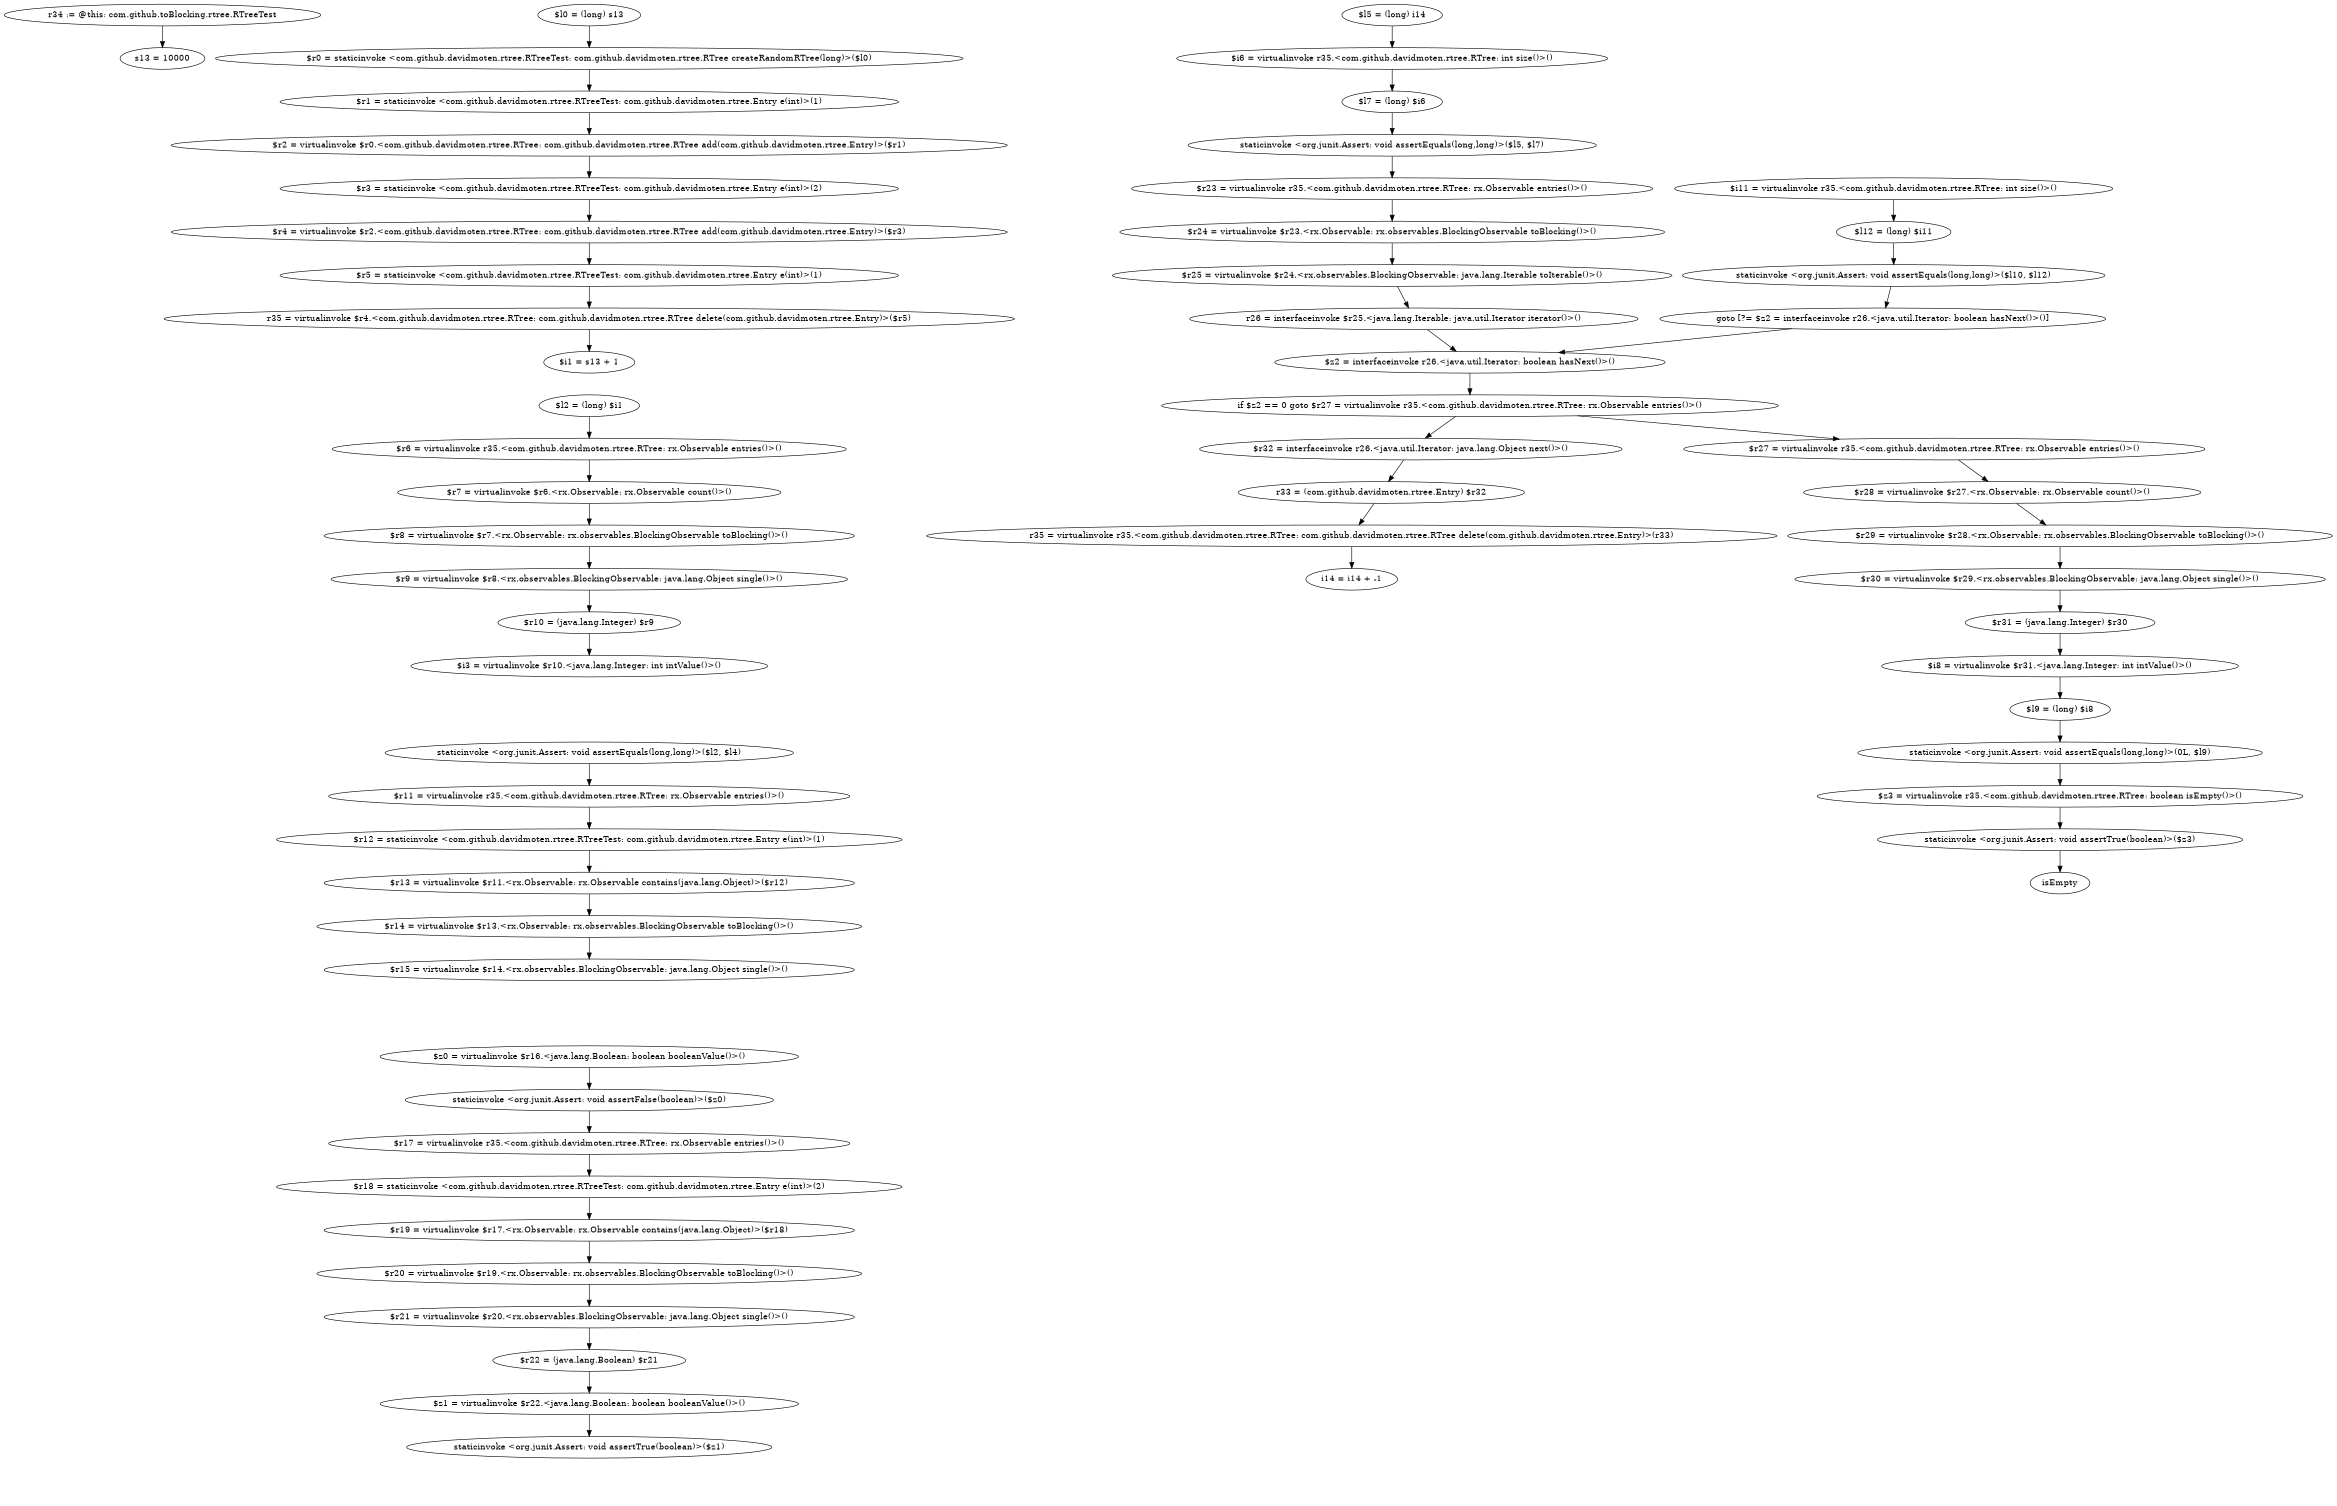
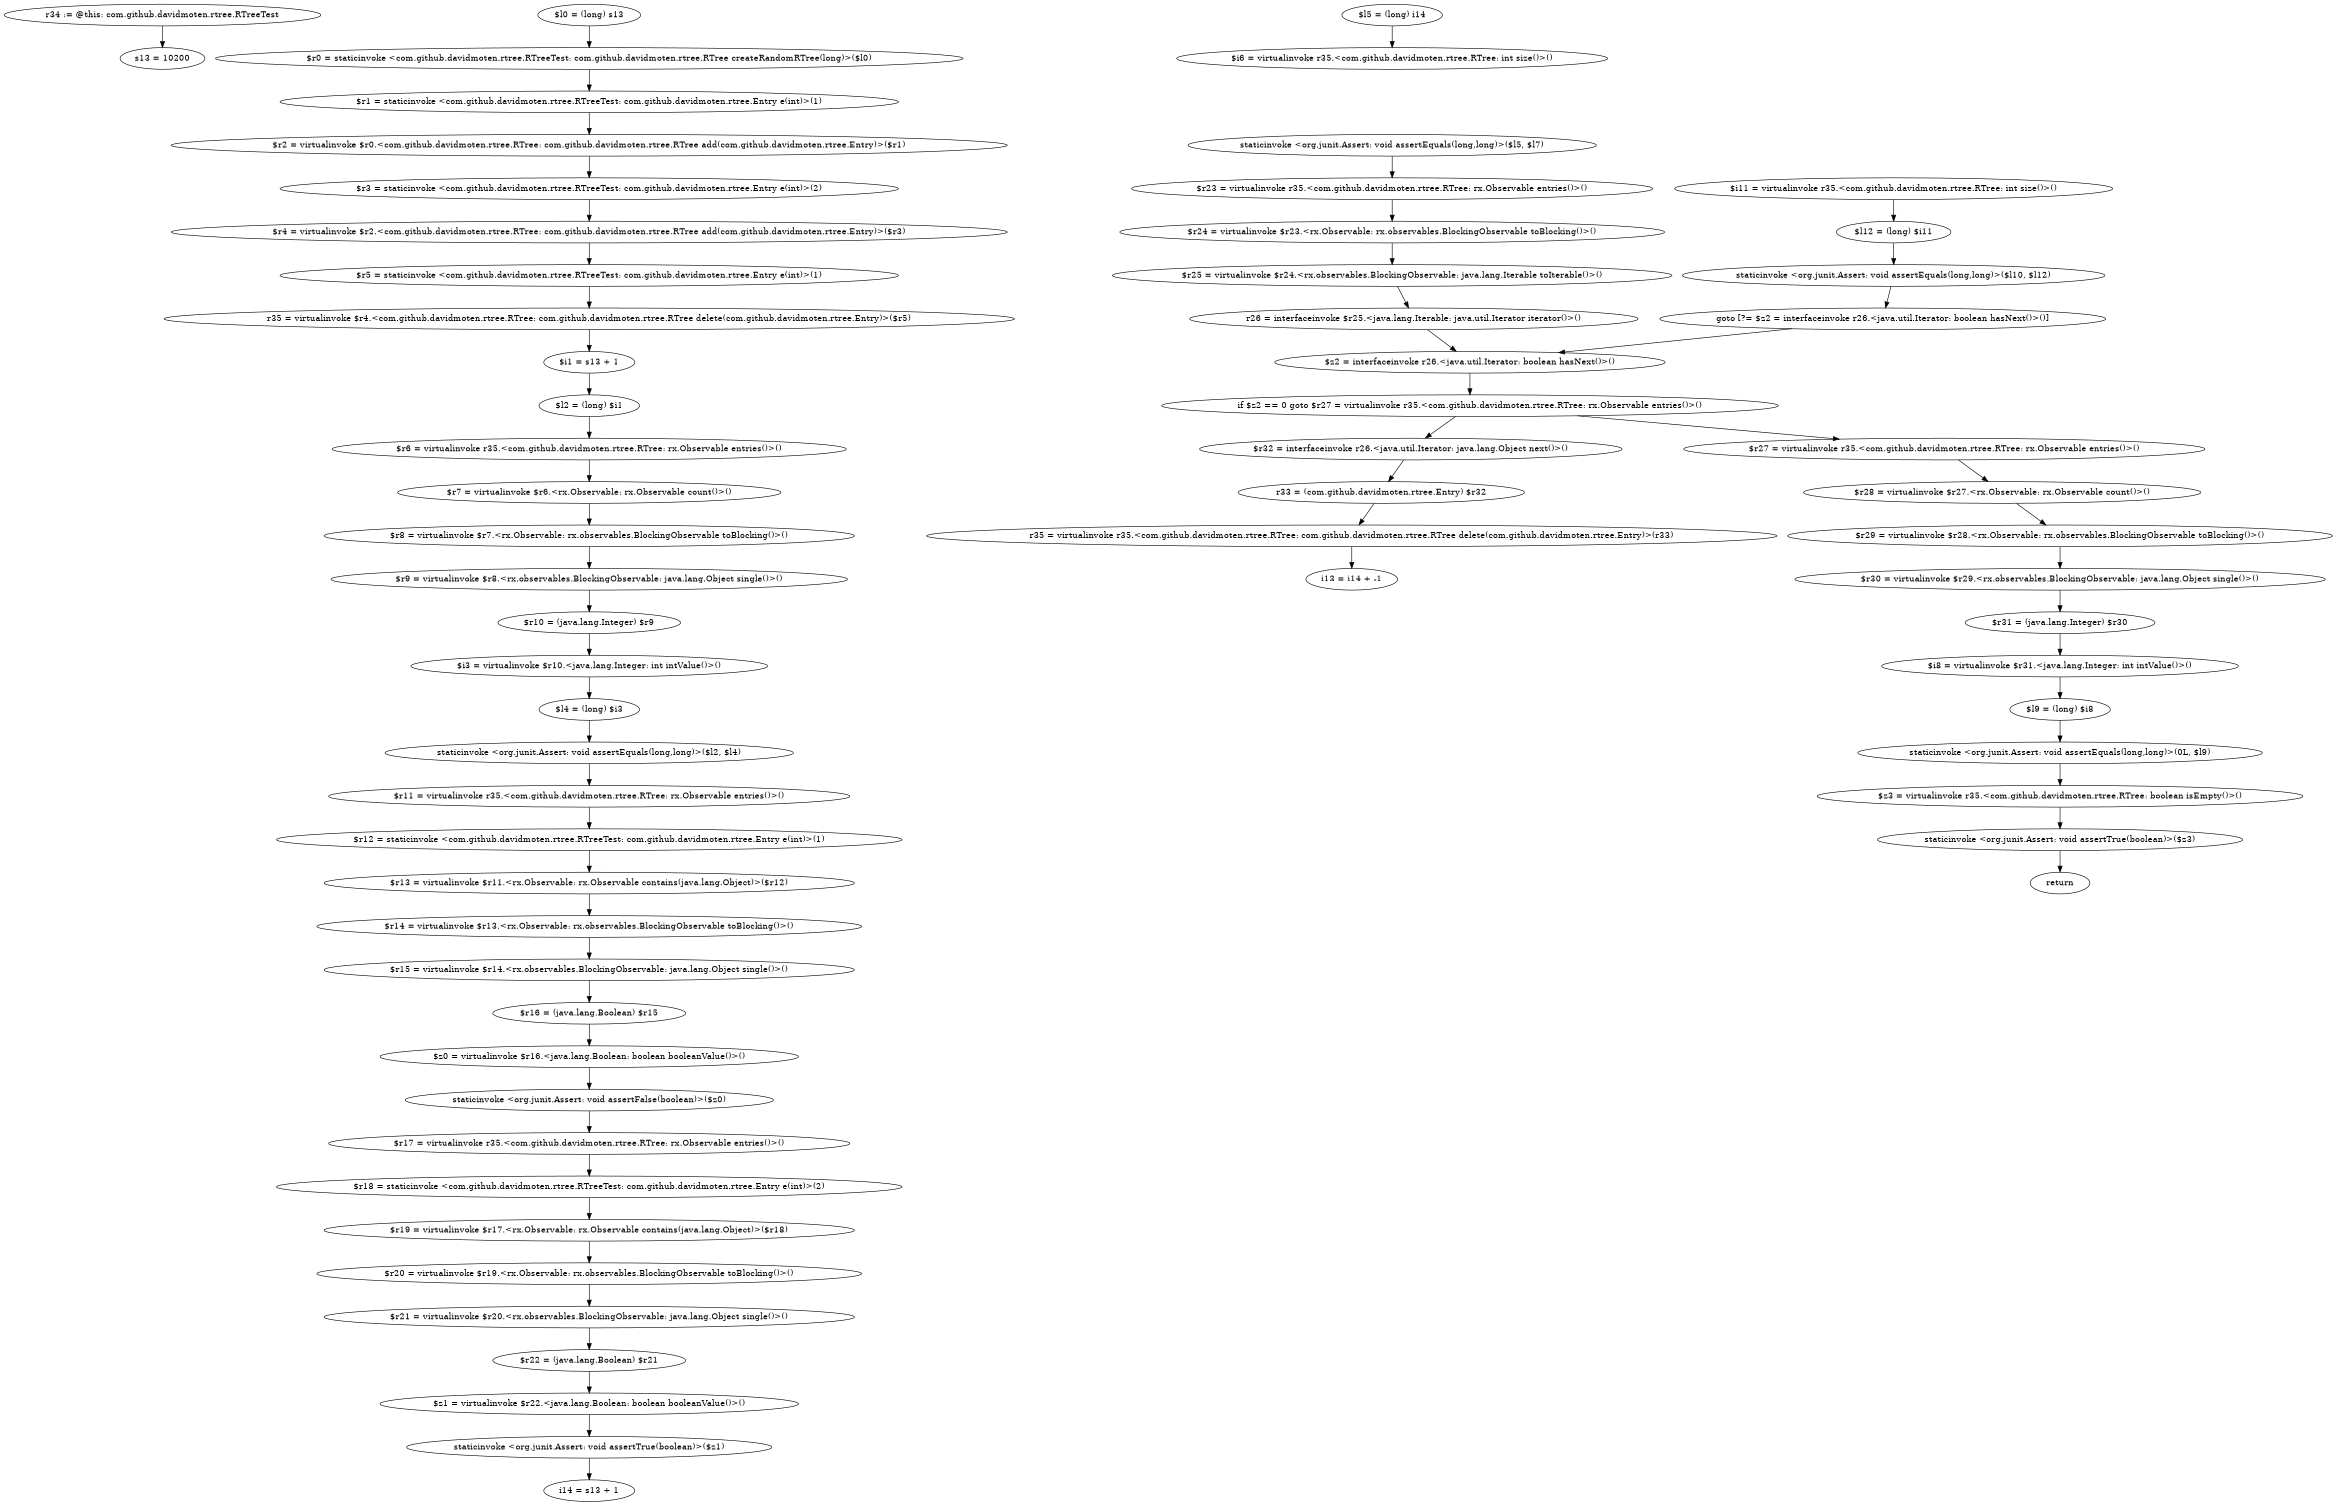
(162, 15) -> (162, 15)
(162, 58) -> (162, 58)
(1392, 102) -> none
none -> (589, 381)
(1352, 579) -> (1352, 579)
none -> (589, 709)
(2060, 883) -> (2060, 883)
none -> (589, 1013)
none -> (589, 1491)
